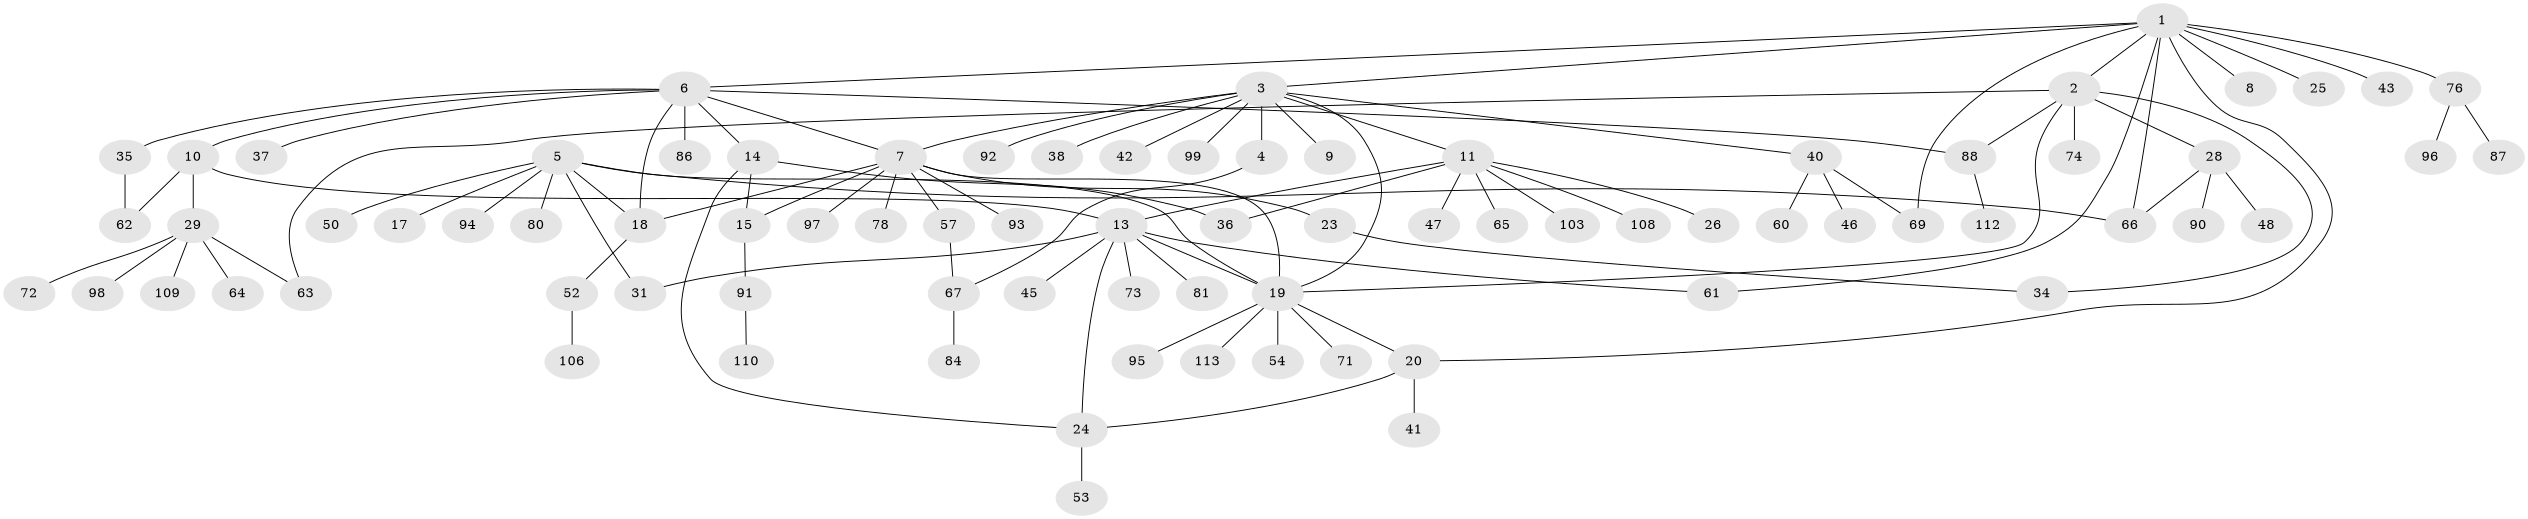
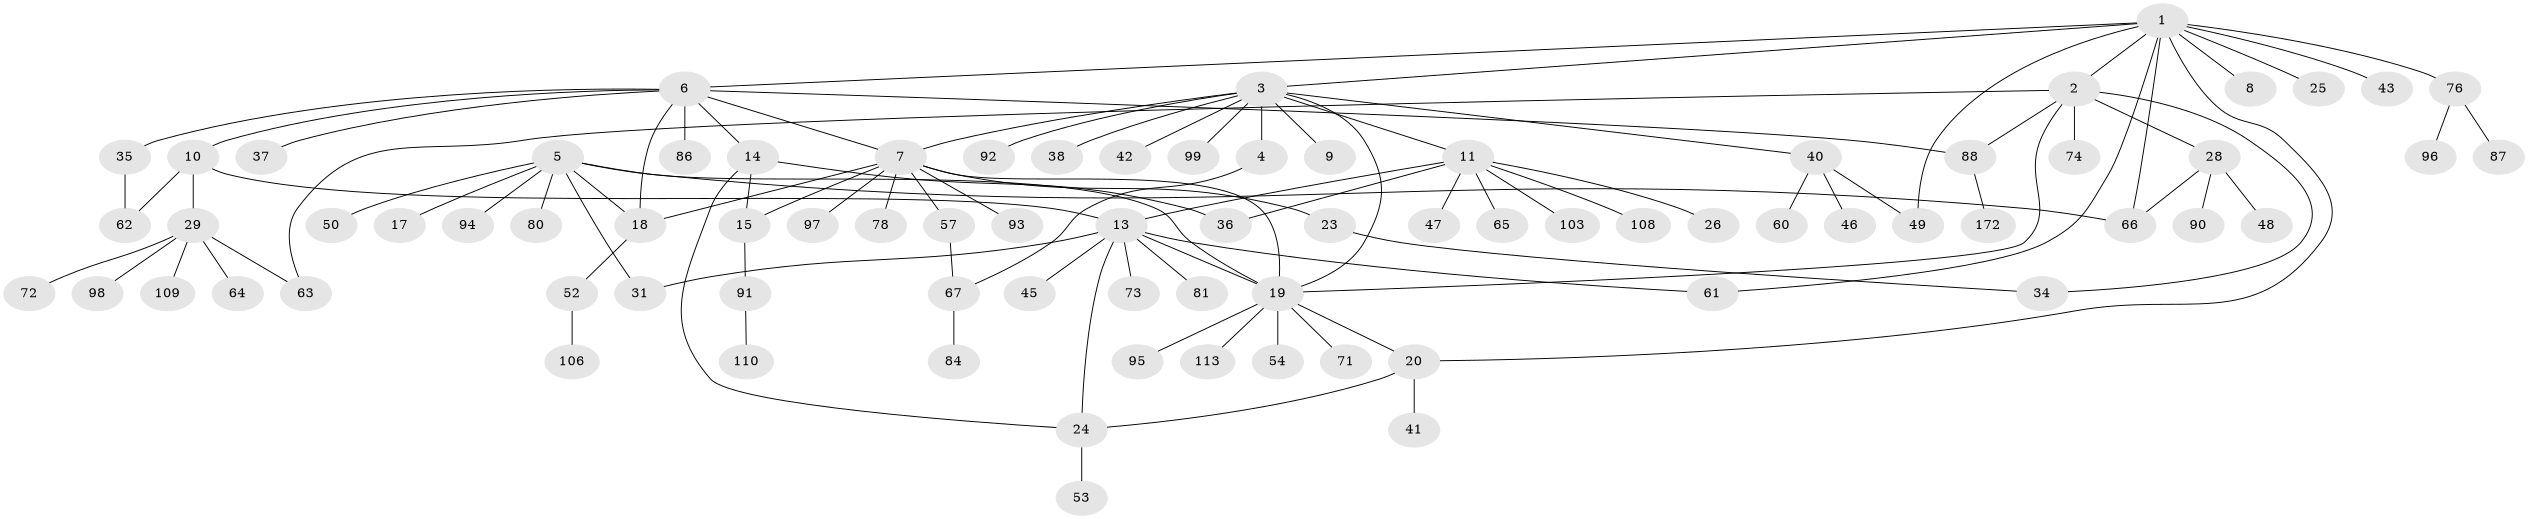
(1918, 225) -> (1918, 225)
(1988, 225) -> (1988, 225)
